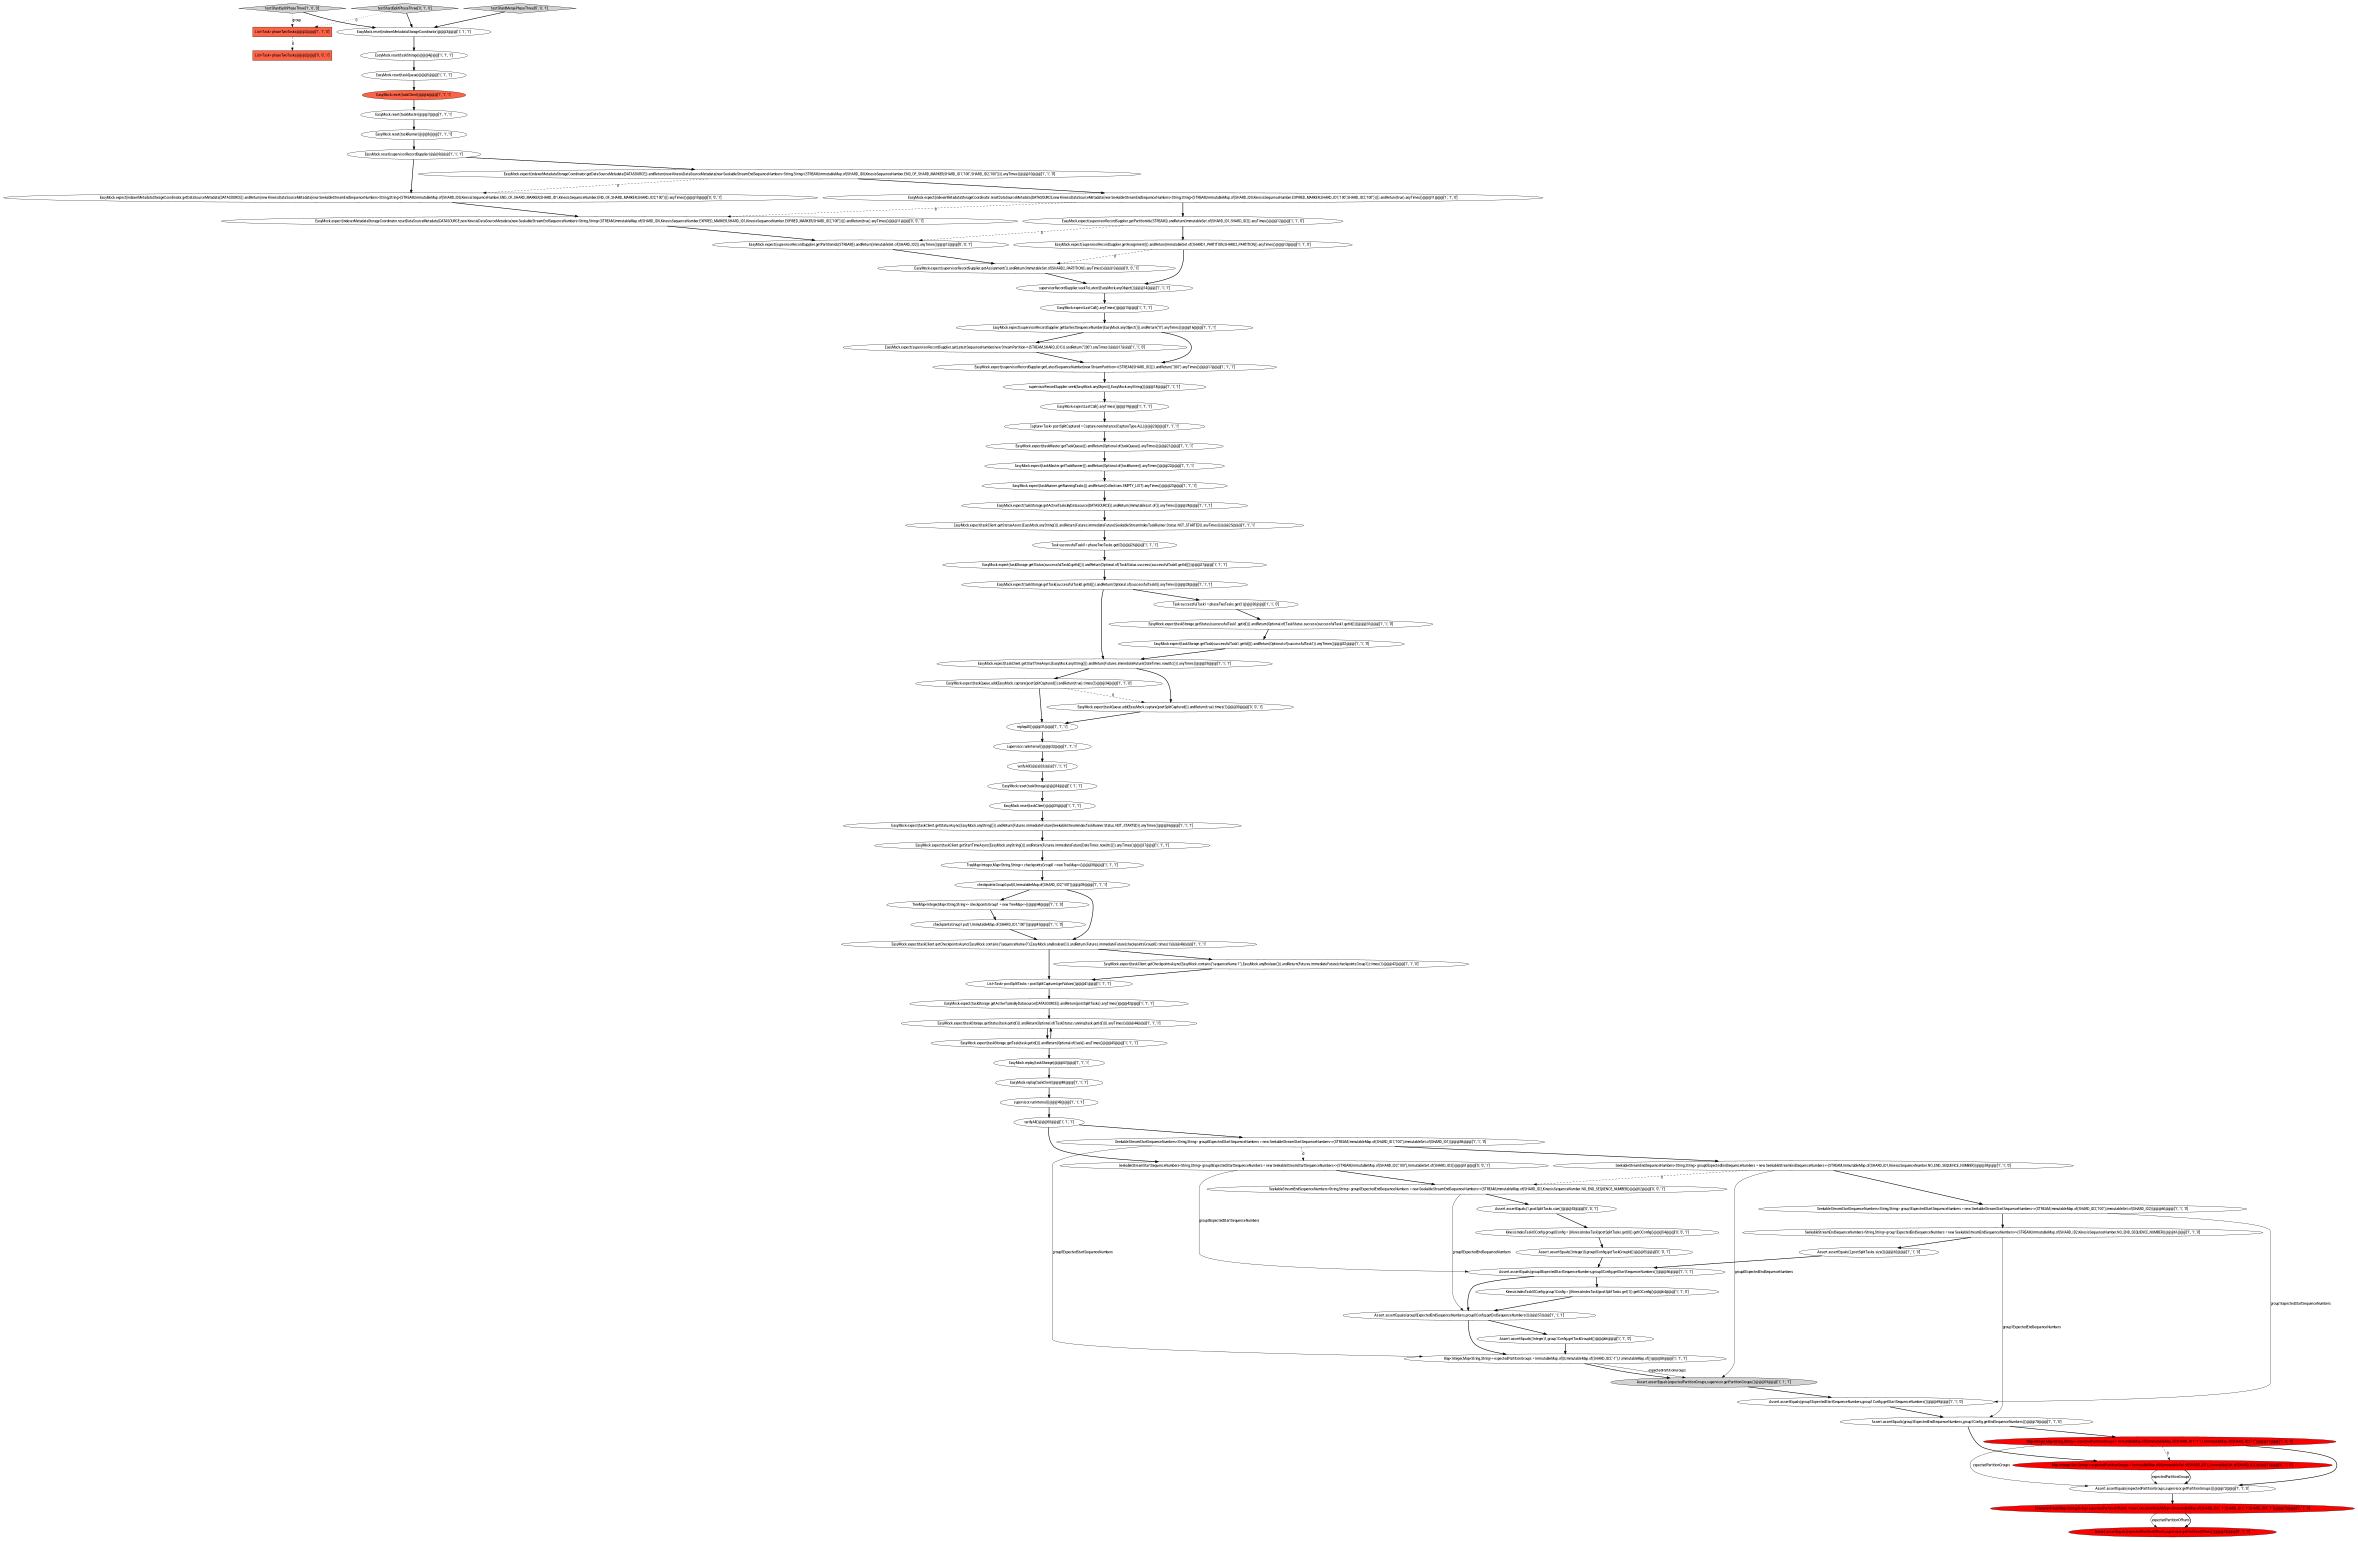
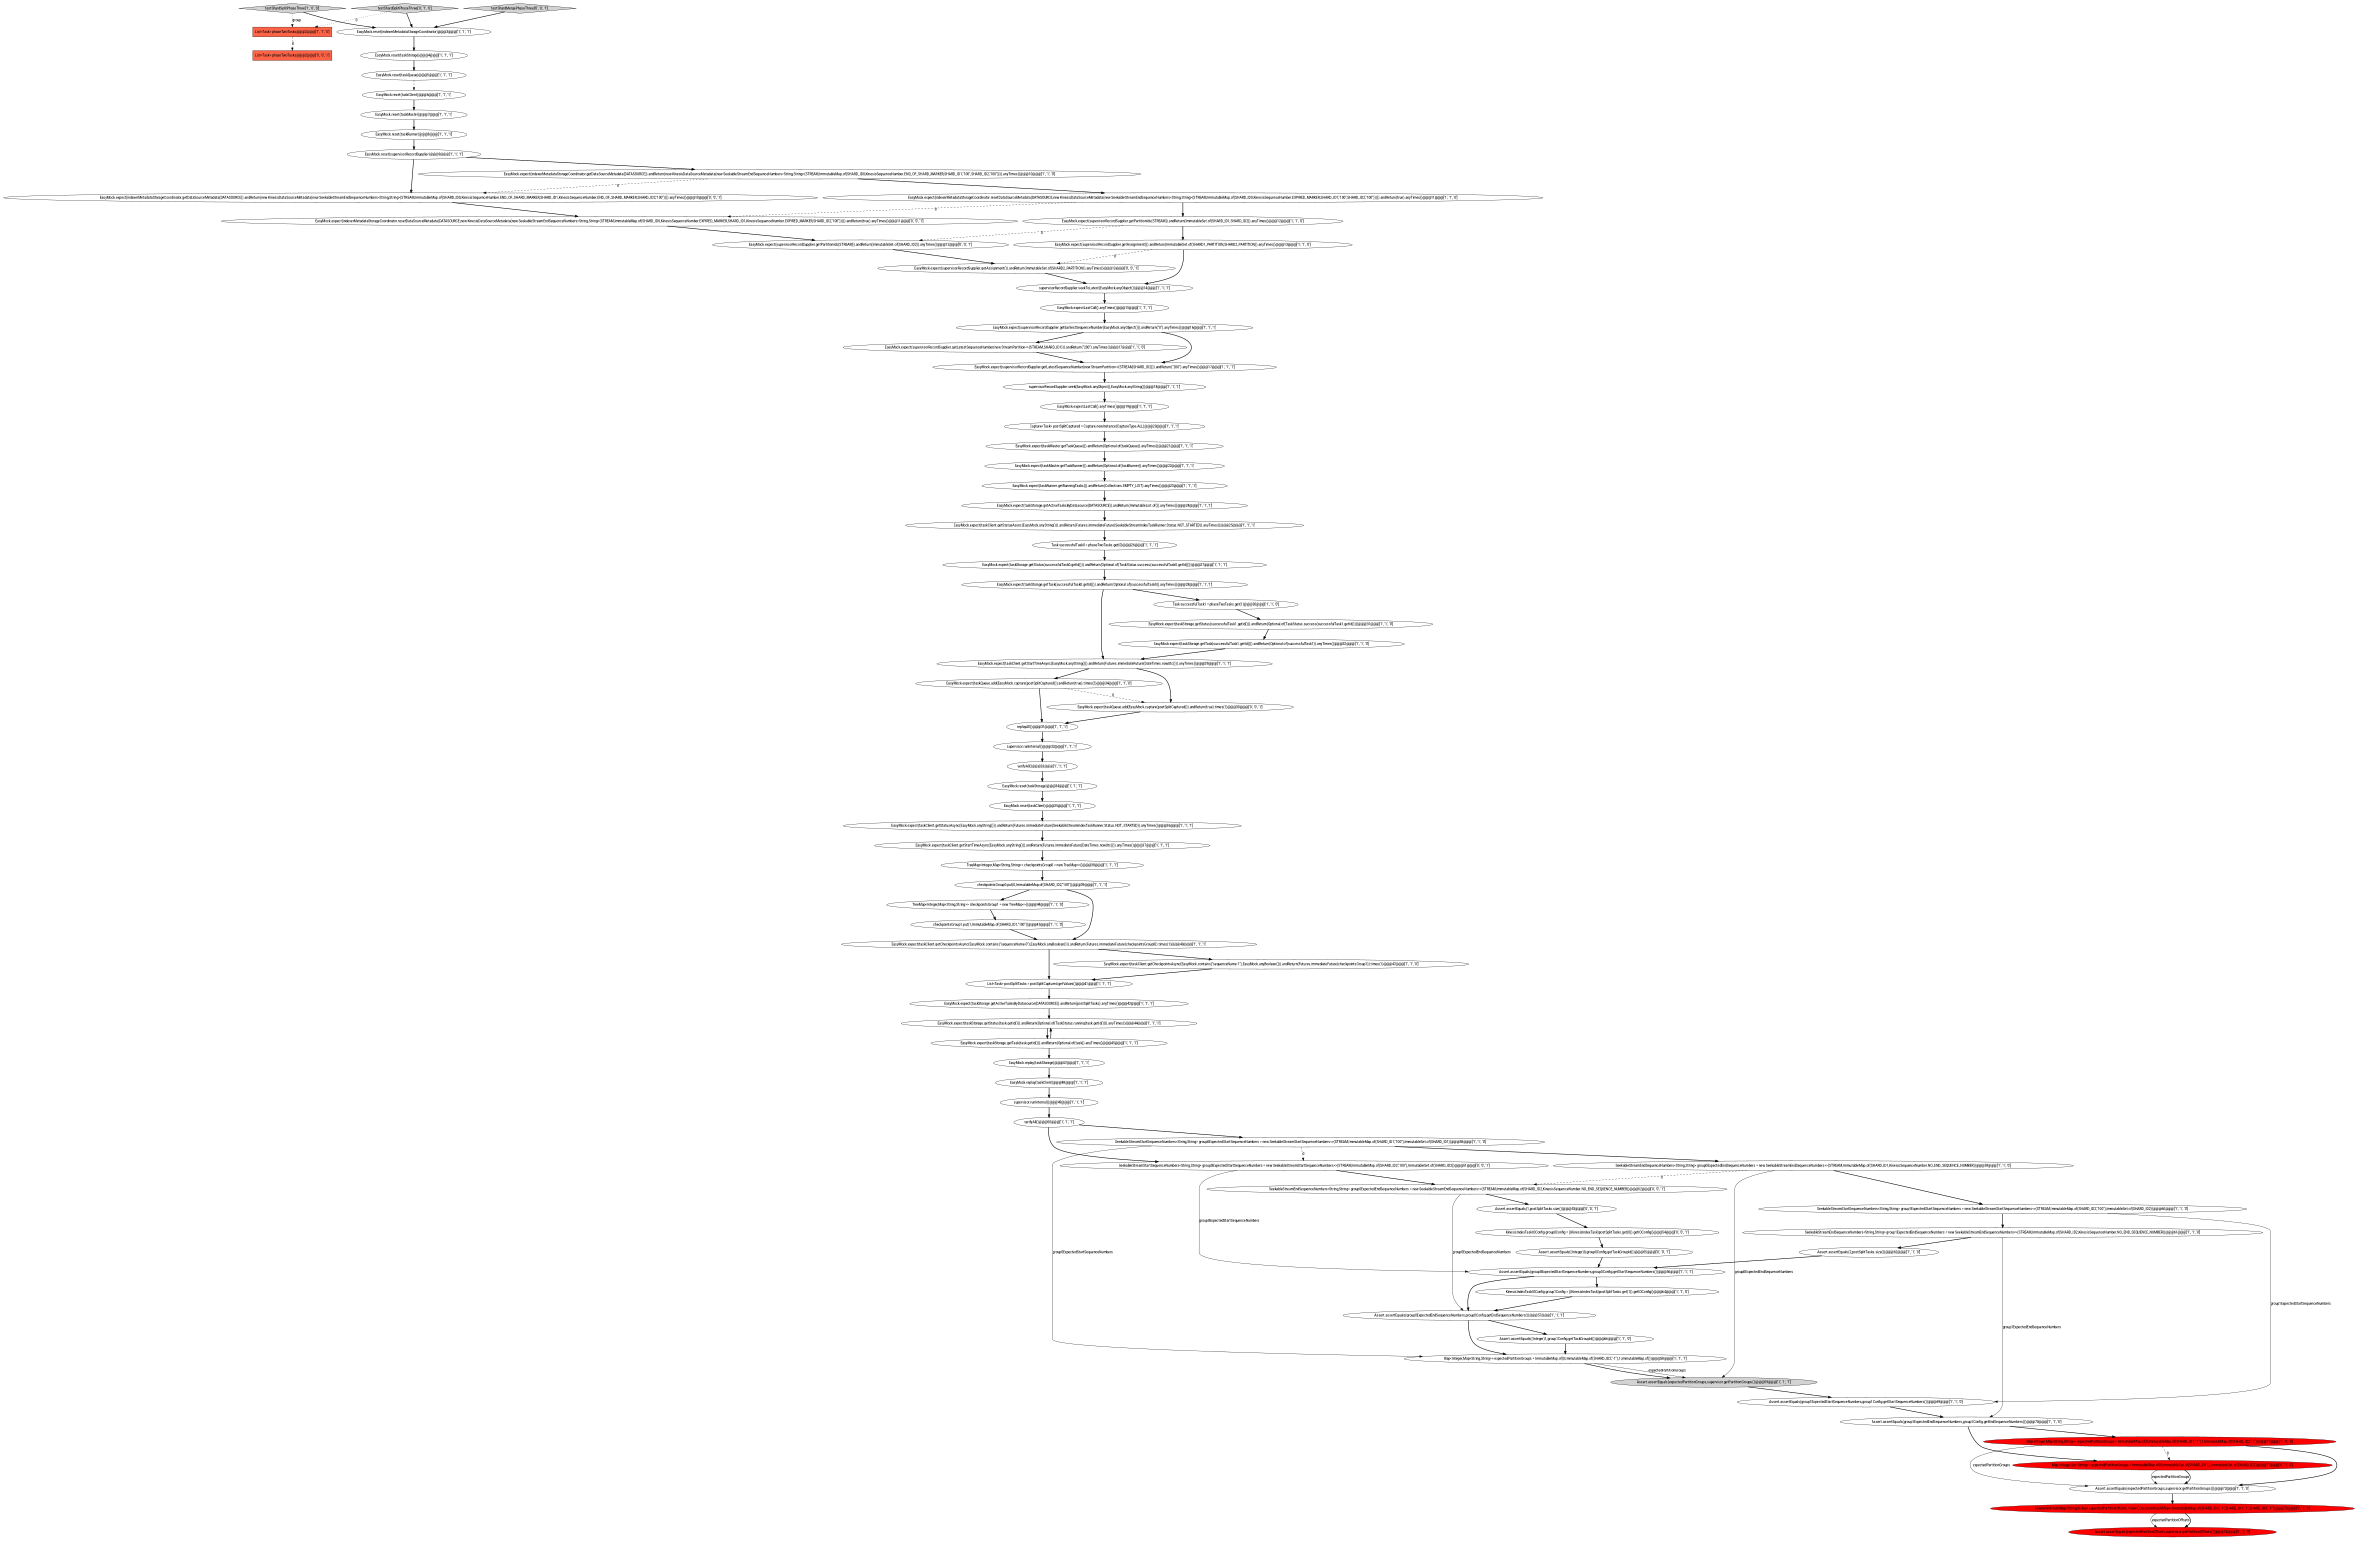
(414, 84) -> (414, 84)
(414, 95) -> (414, 95)
